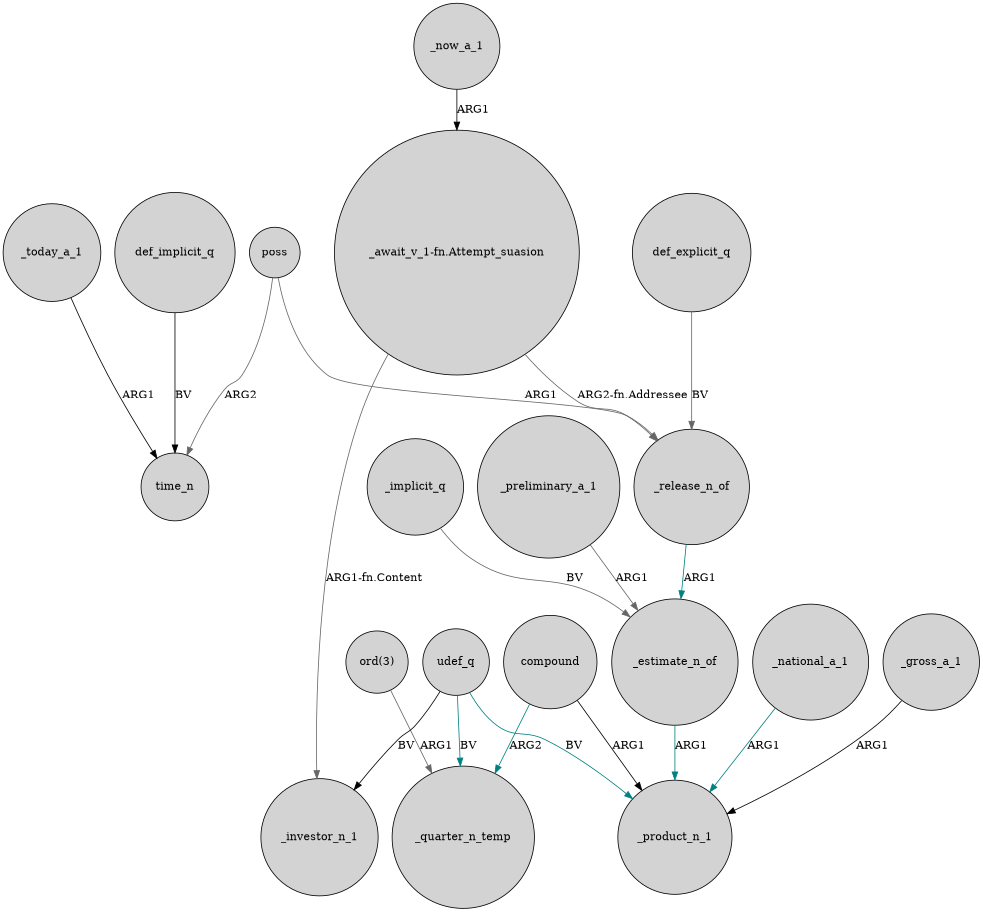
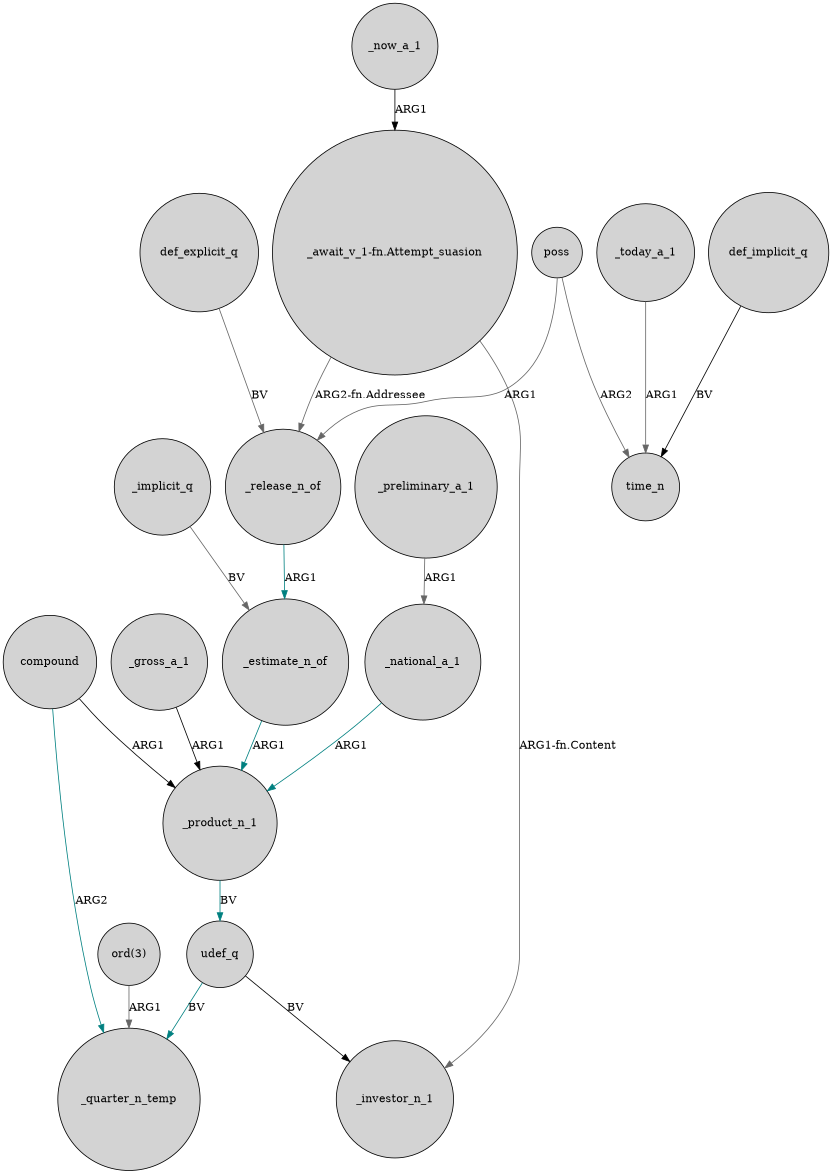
(109, 376) -> (646, 373)
(612, 574) -> (424, 577)
(547, 740) -> (220, 897)
